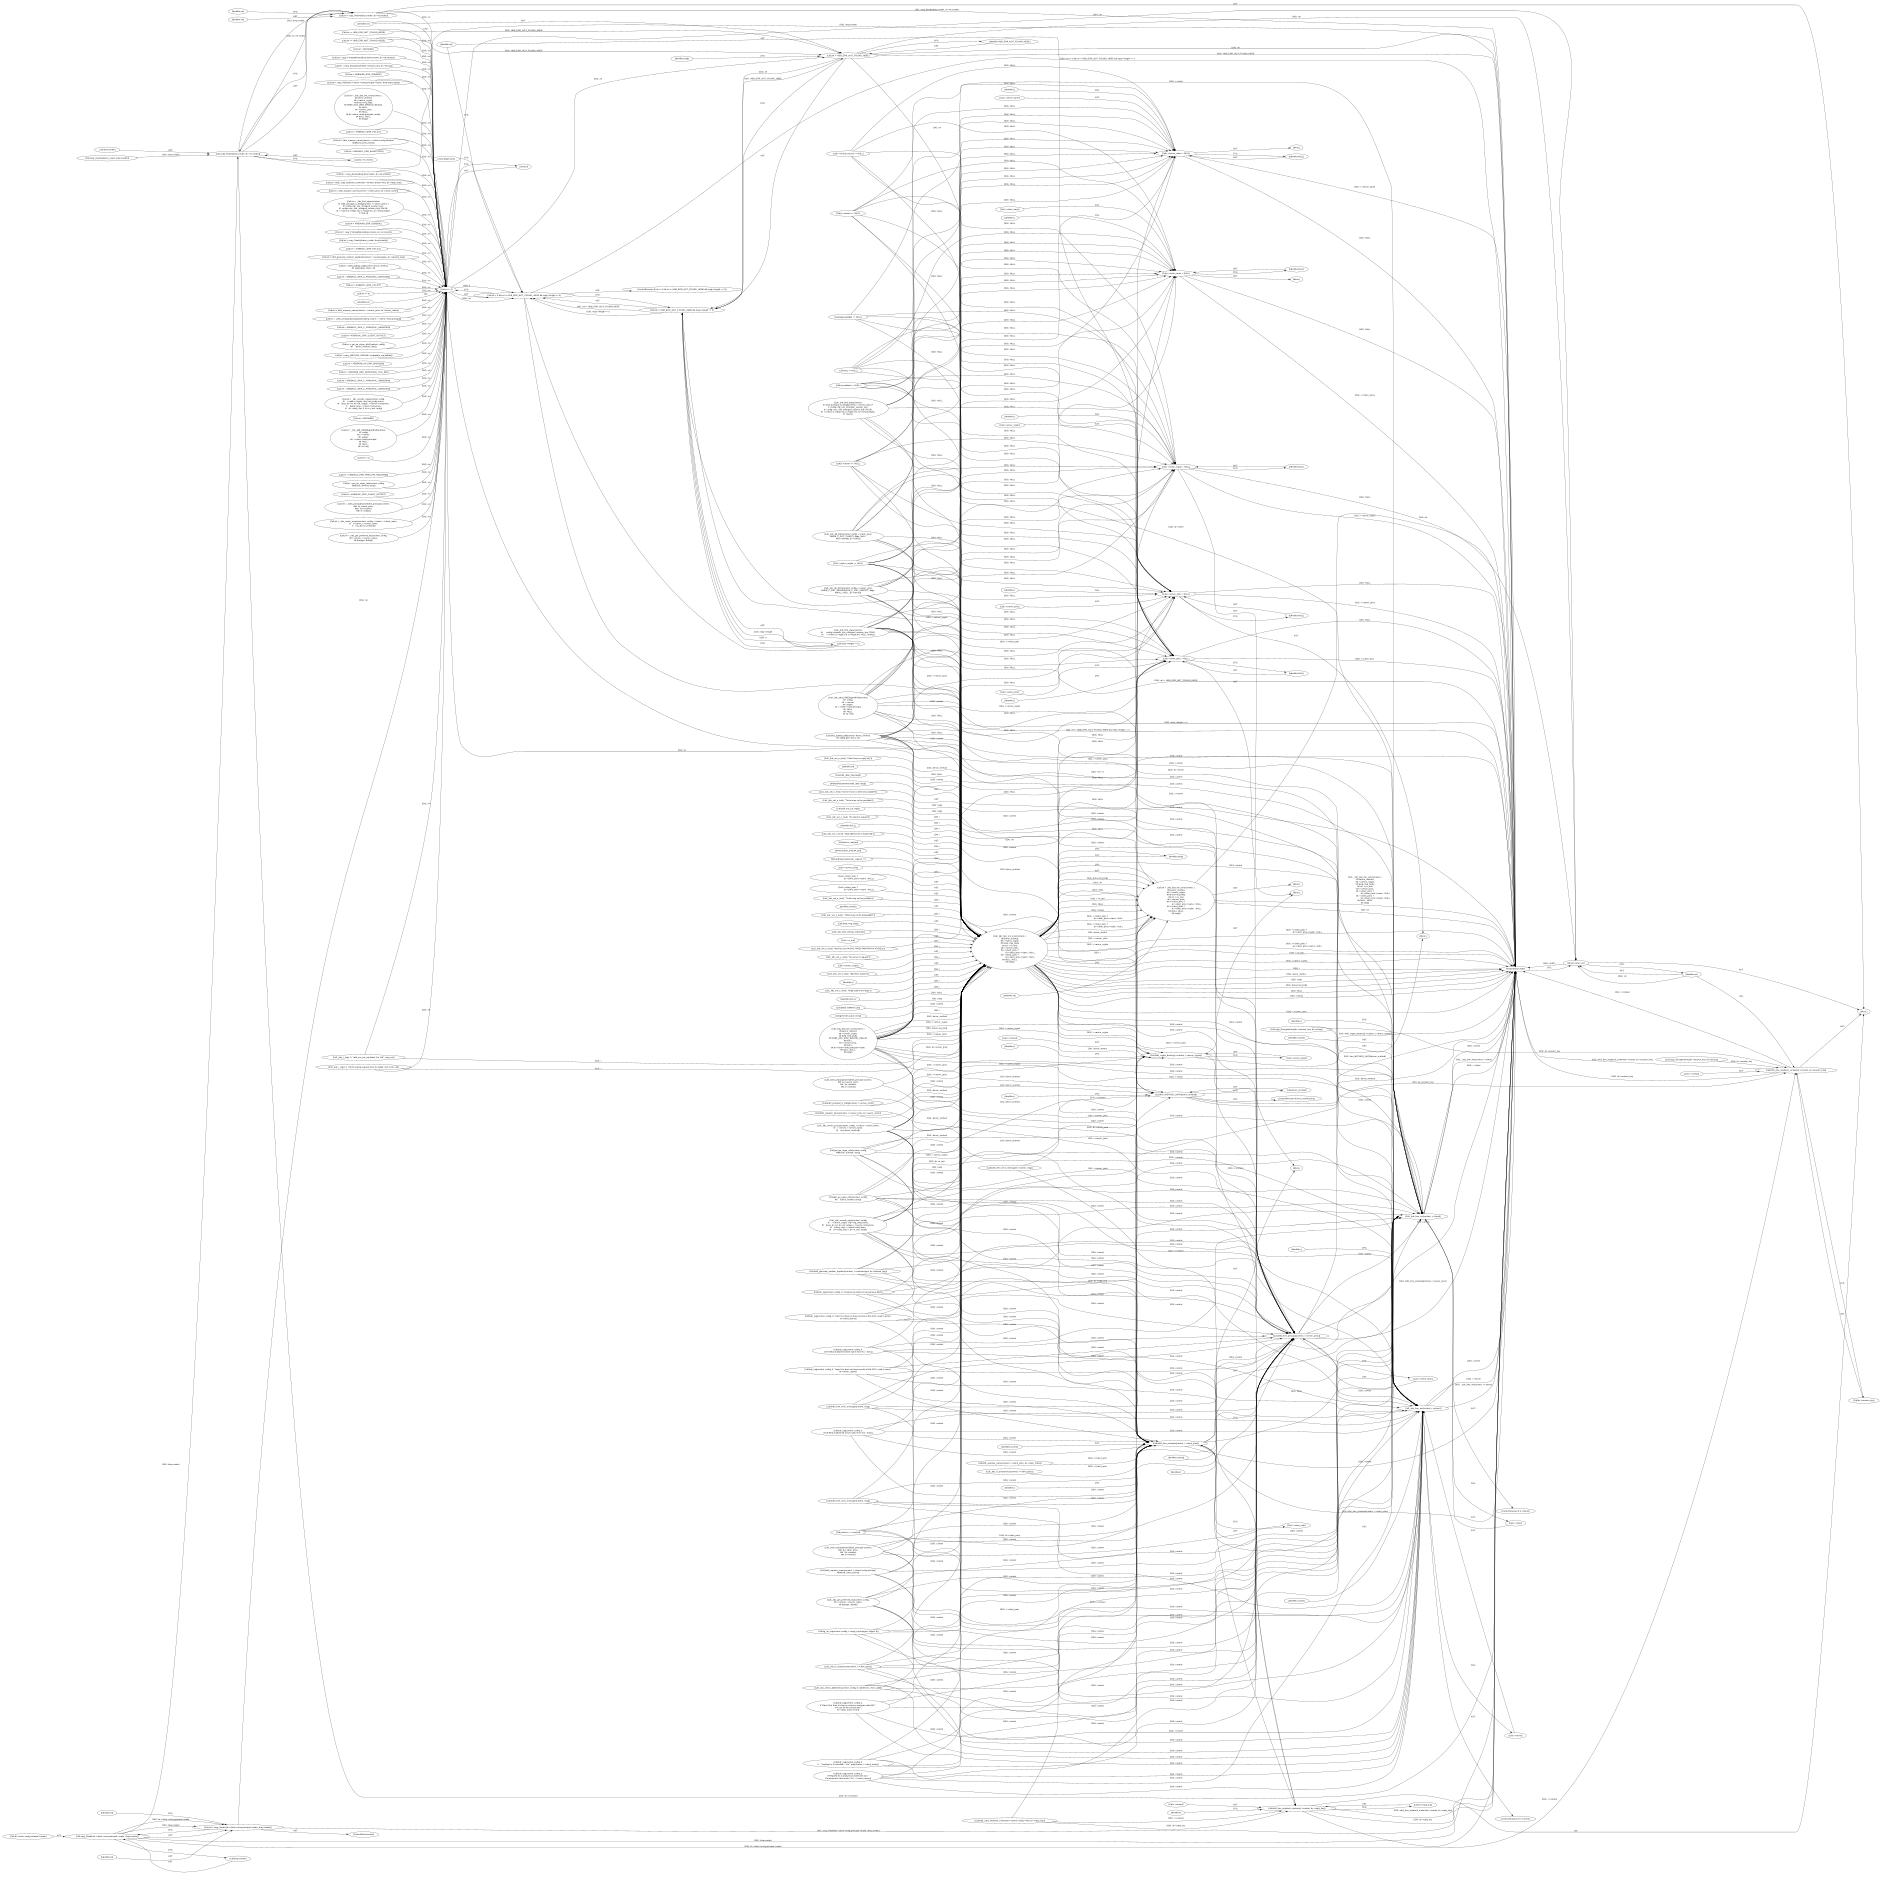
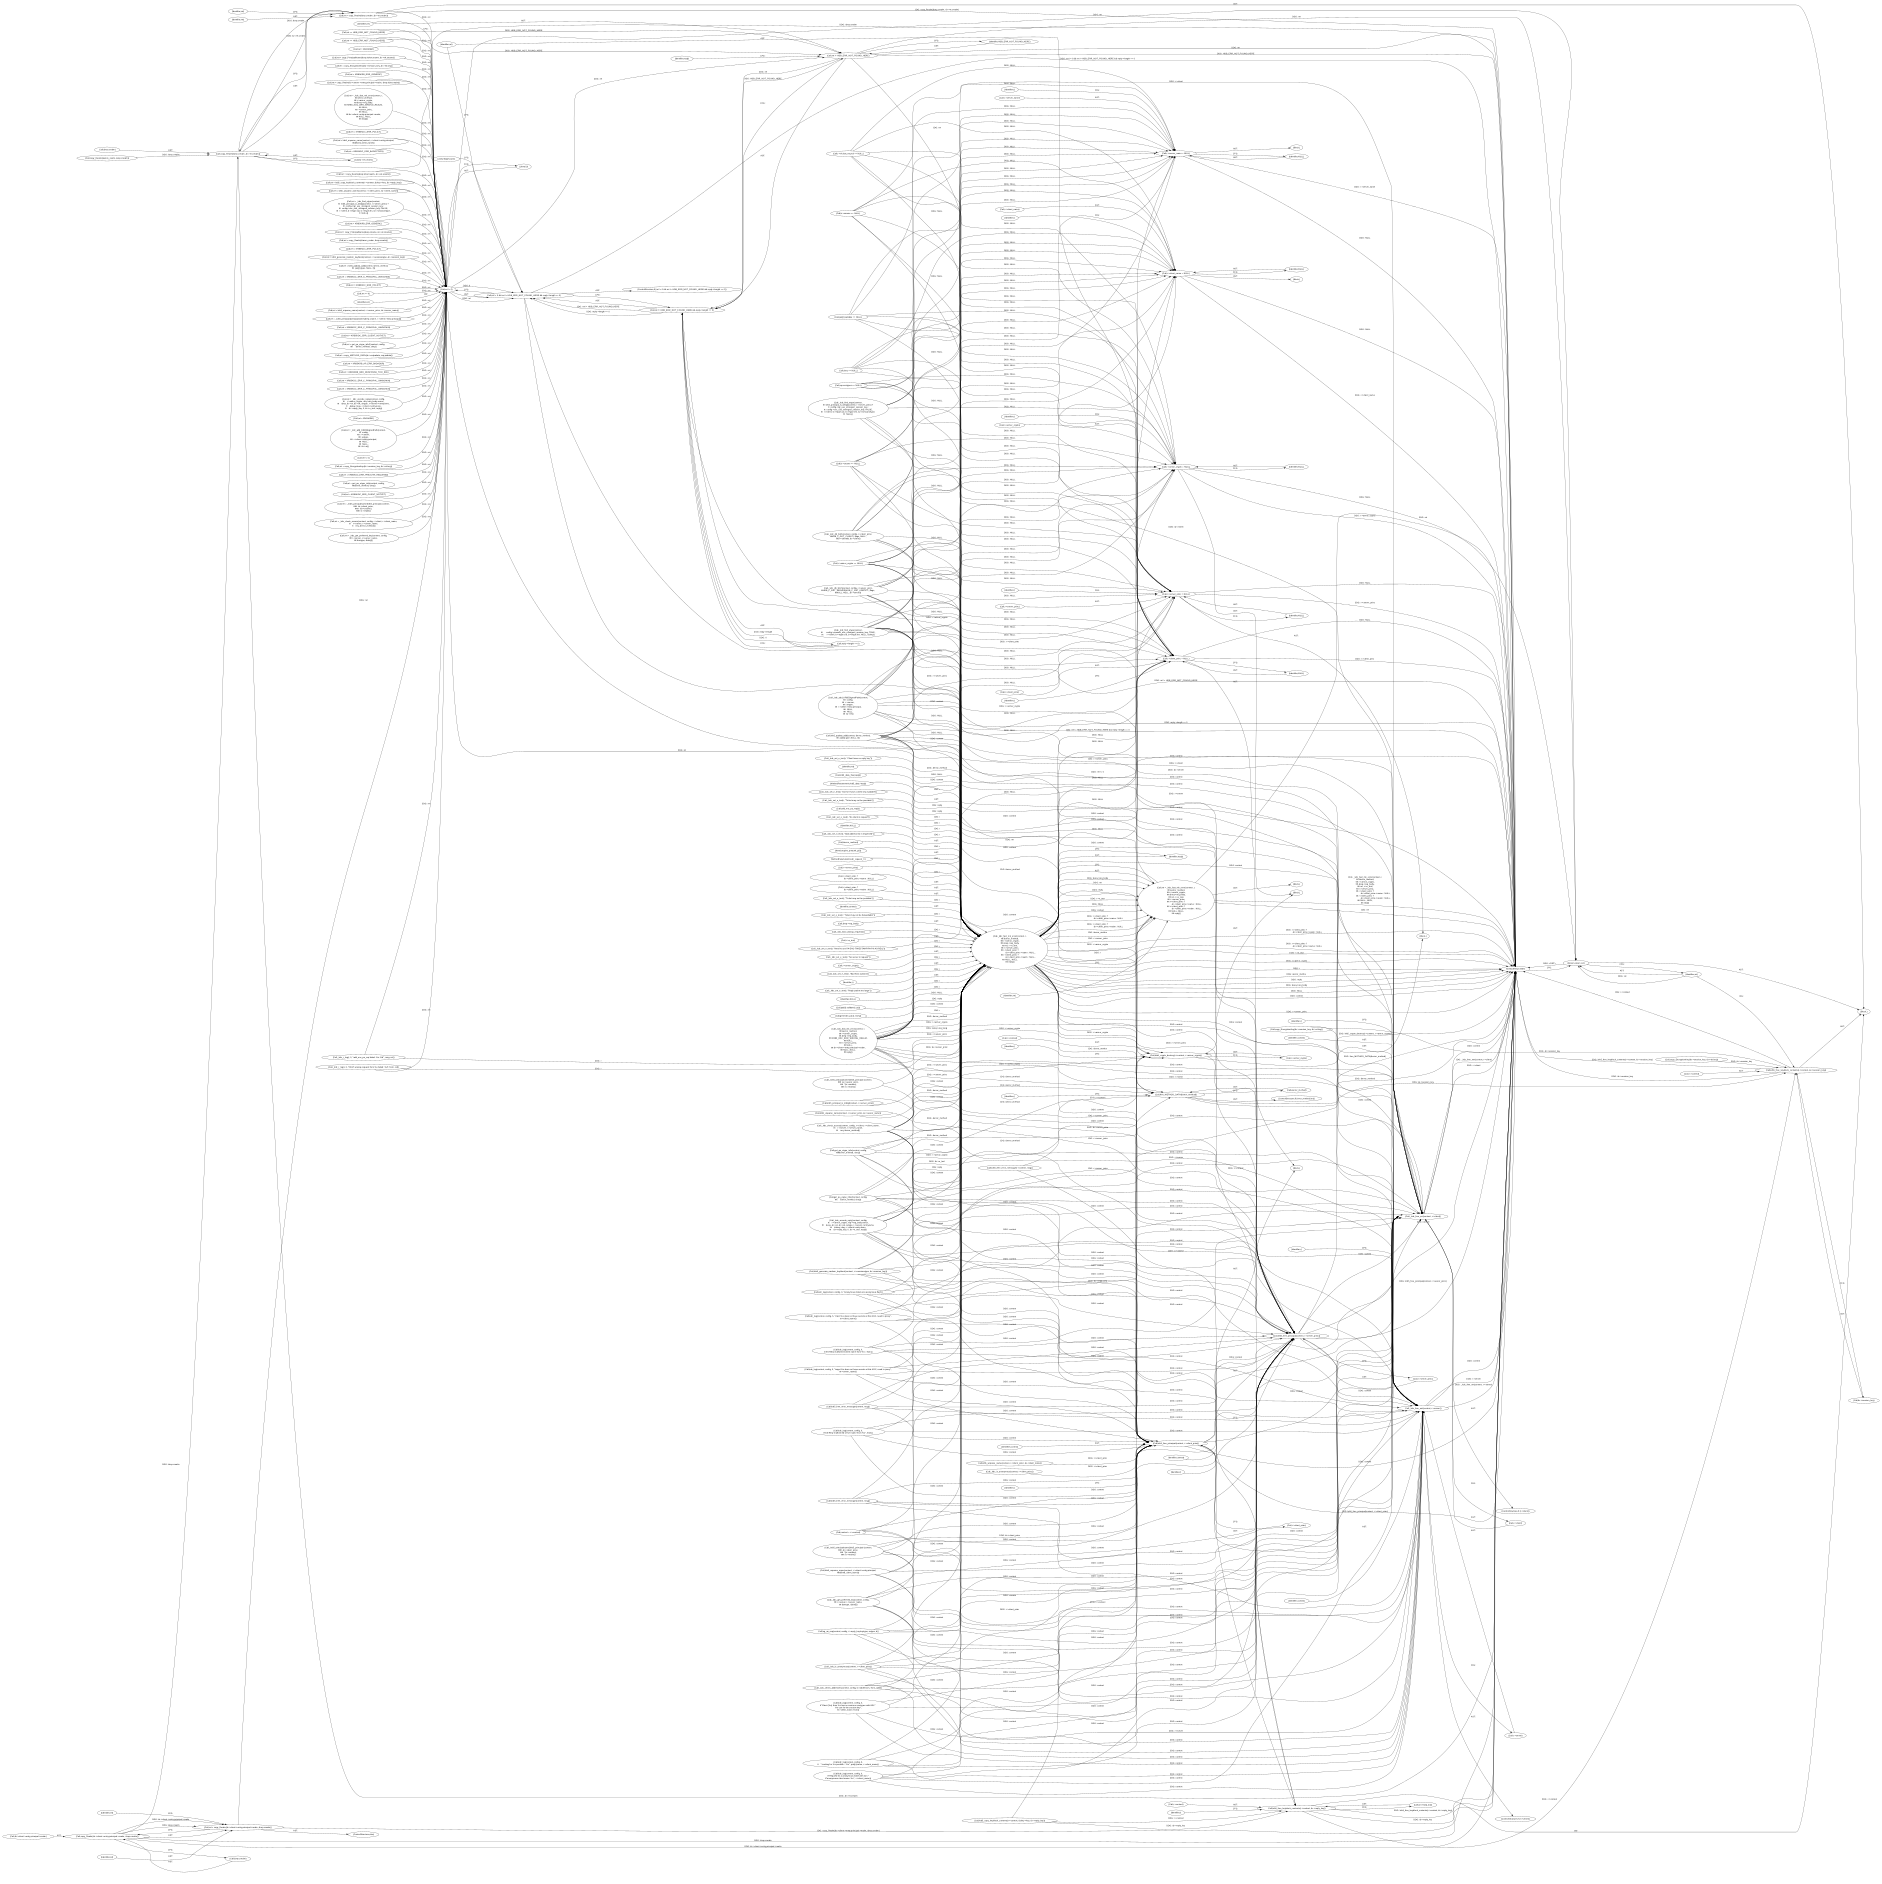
none -> (997, 192)
none -> (1097, 300)
(848, 385) -> (848, 385)
none -> (364, 466)
(1297, 1391) -> (1297, 1391)
